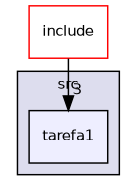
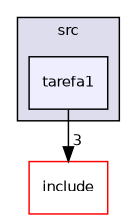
(68, 80) -> (68, 130)
